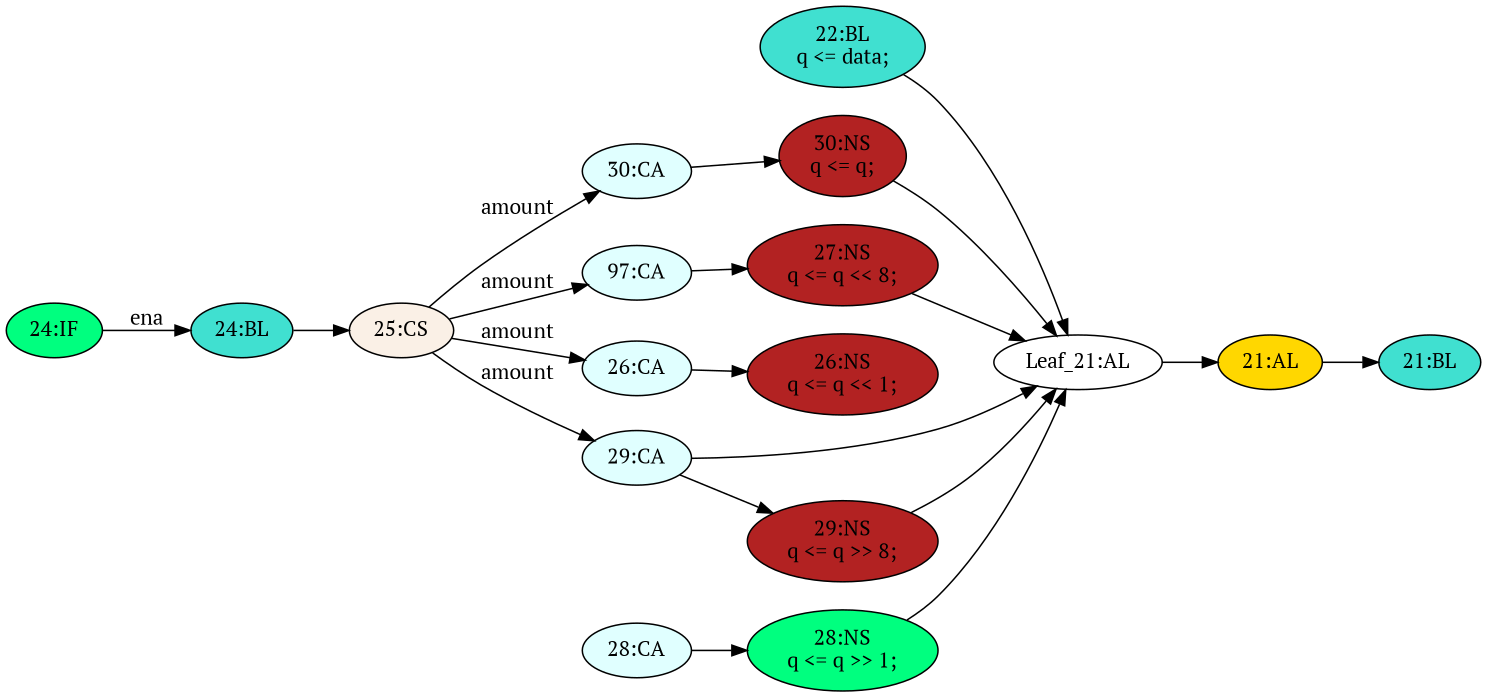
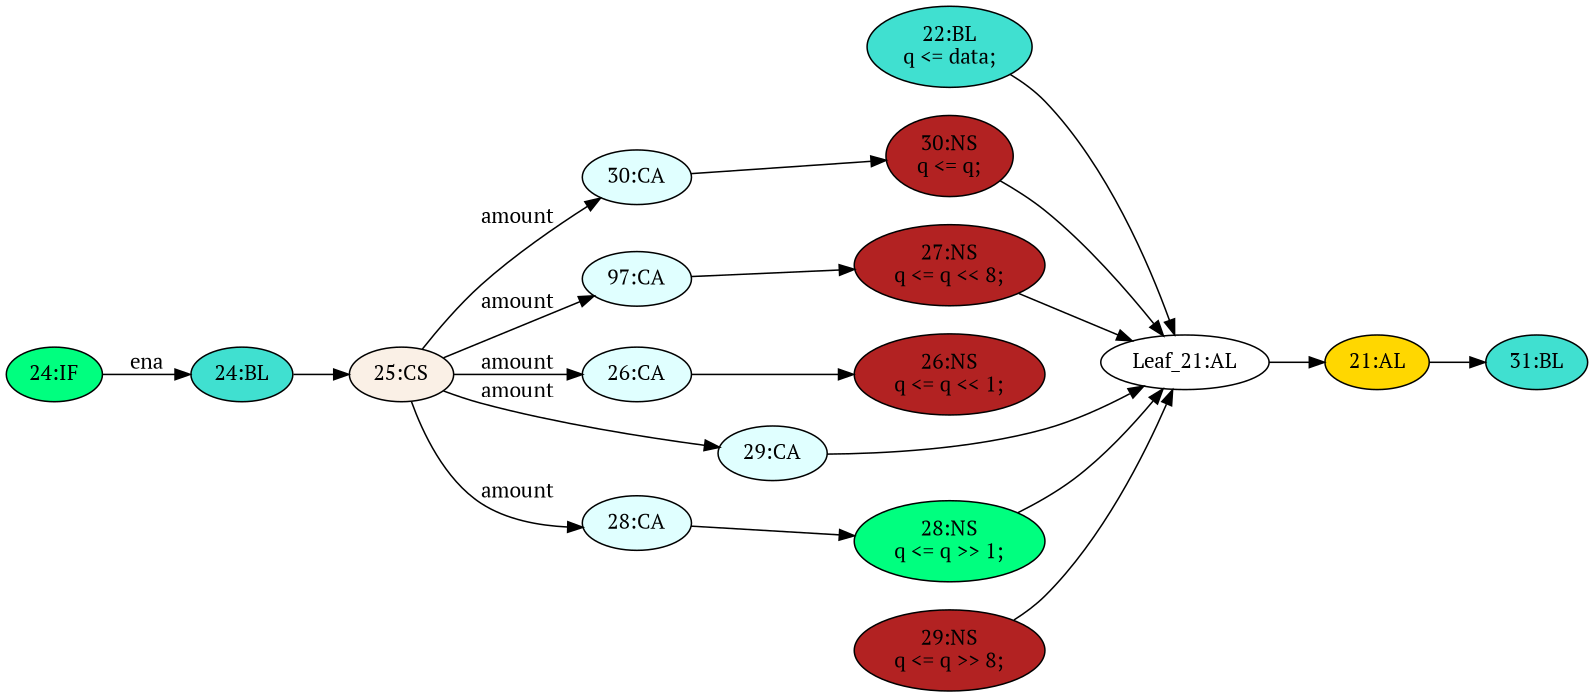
(1430, 362) -> (1537, 362)
(719, 491) -> none
none -> (467, 493)
